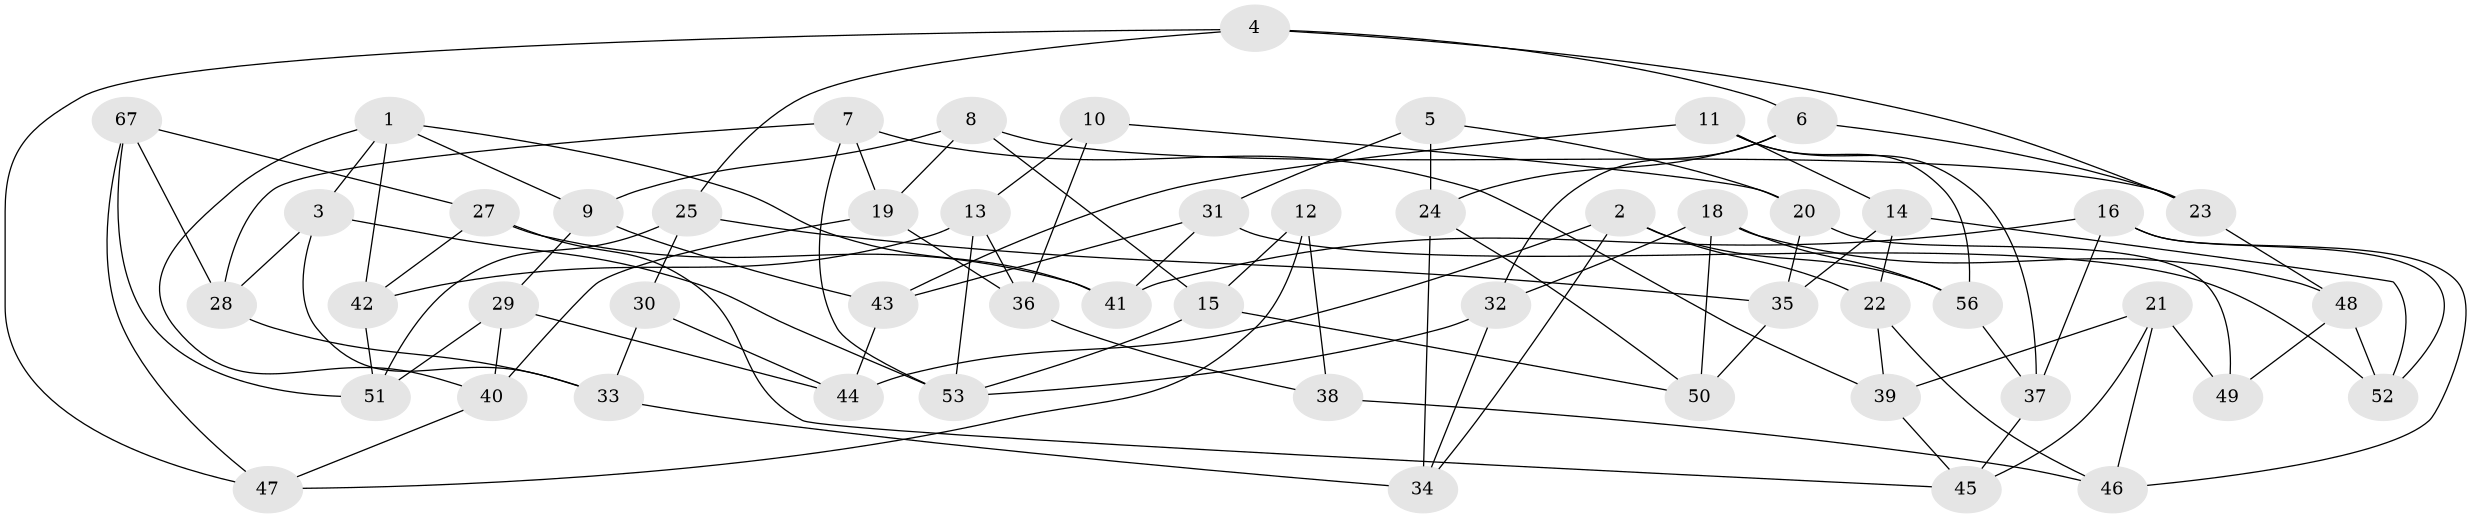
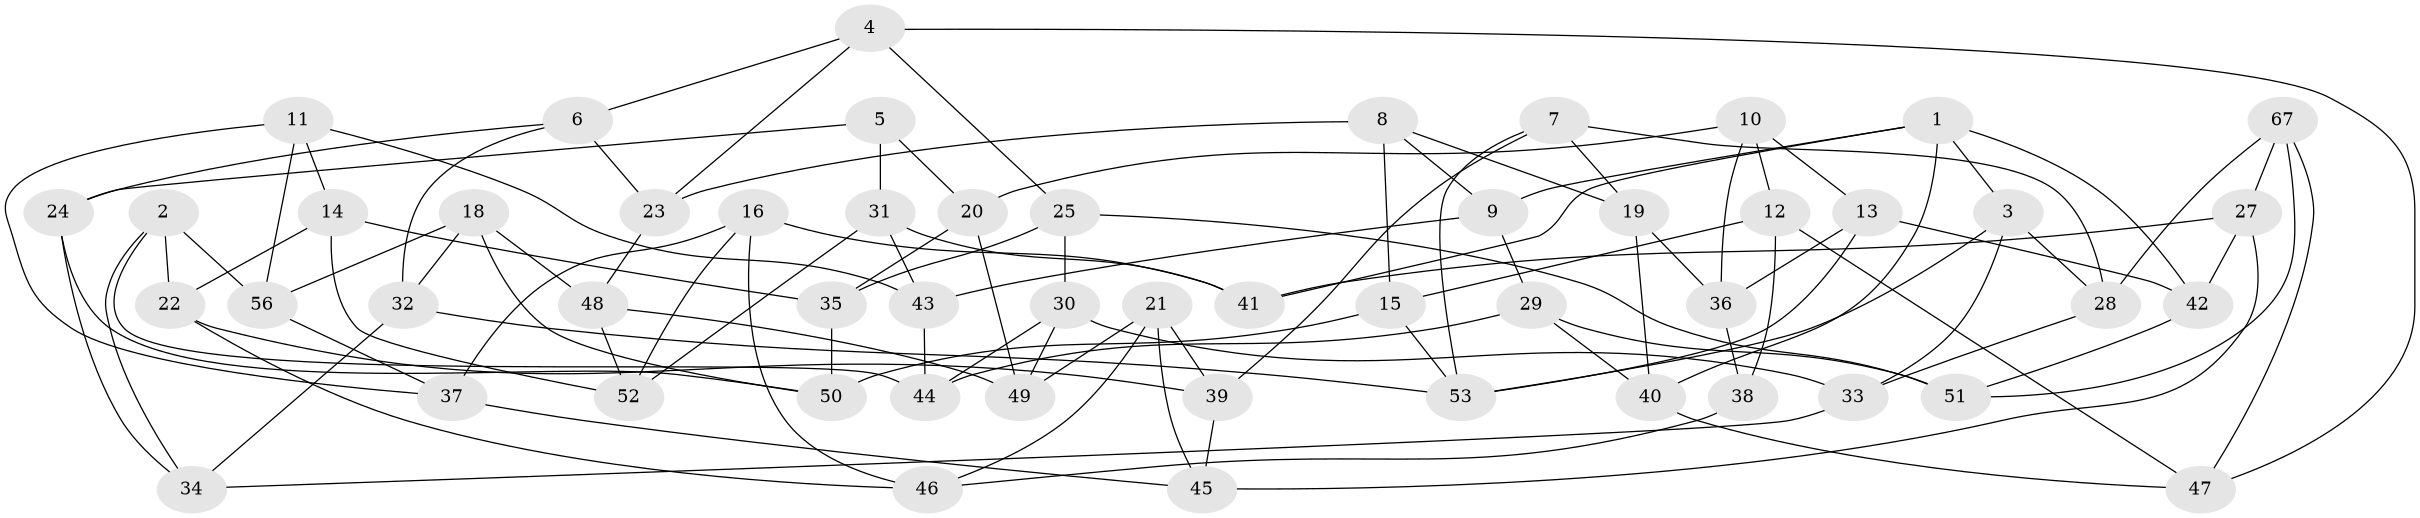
none -> (1763, 167)
none -> (1043, 351)
